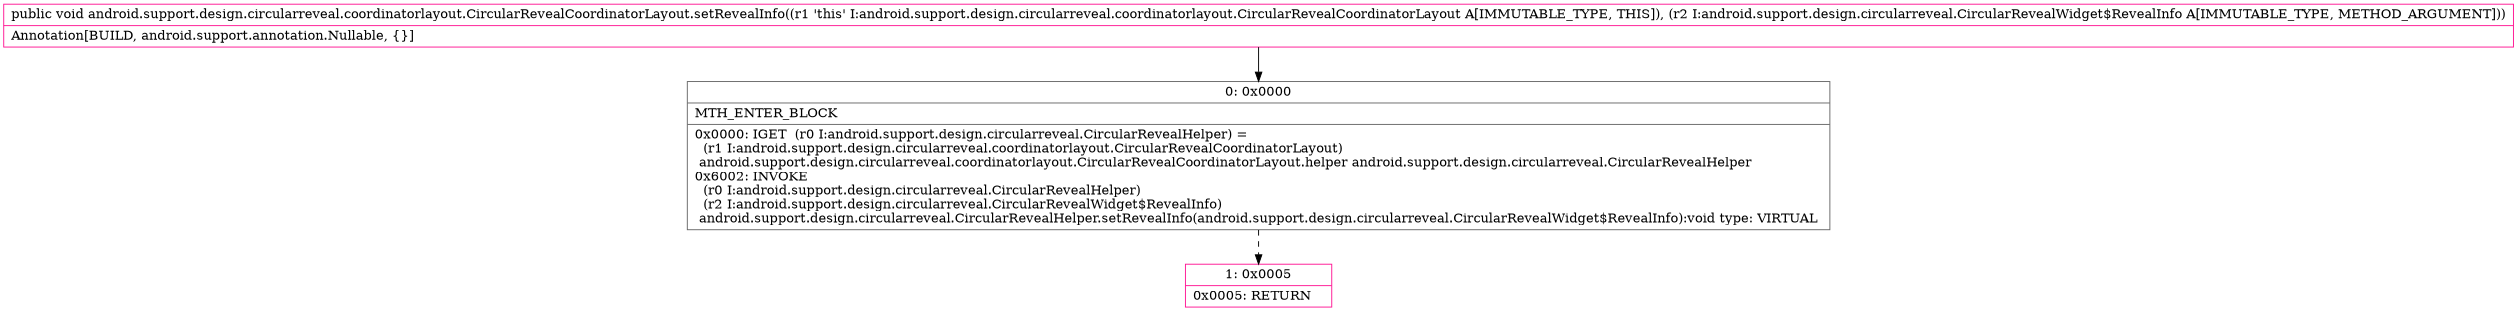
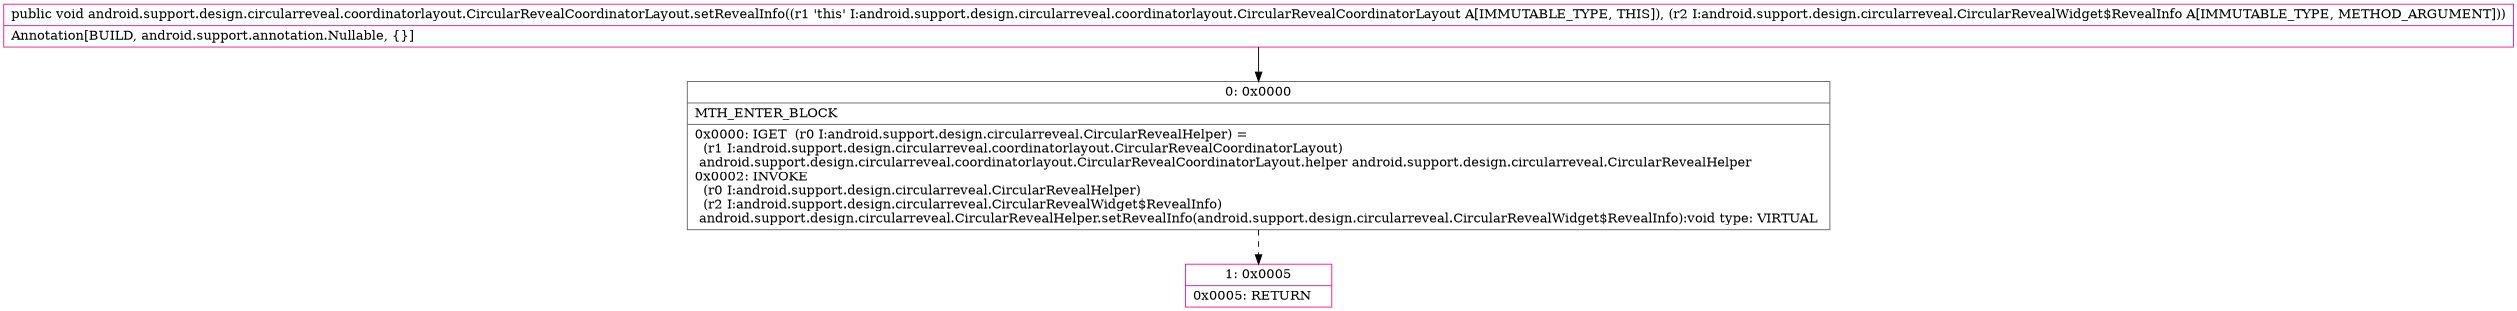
(756, 177) -> (756, 177)
